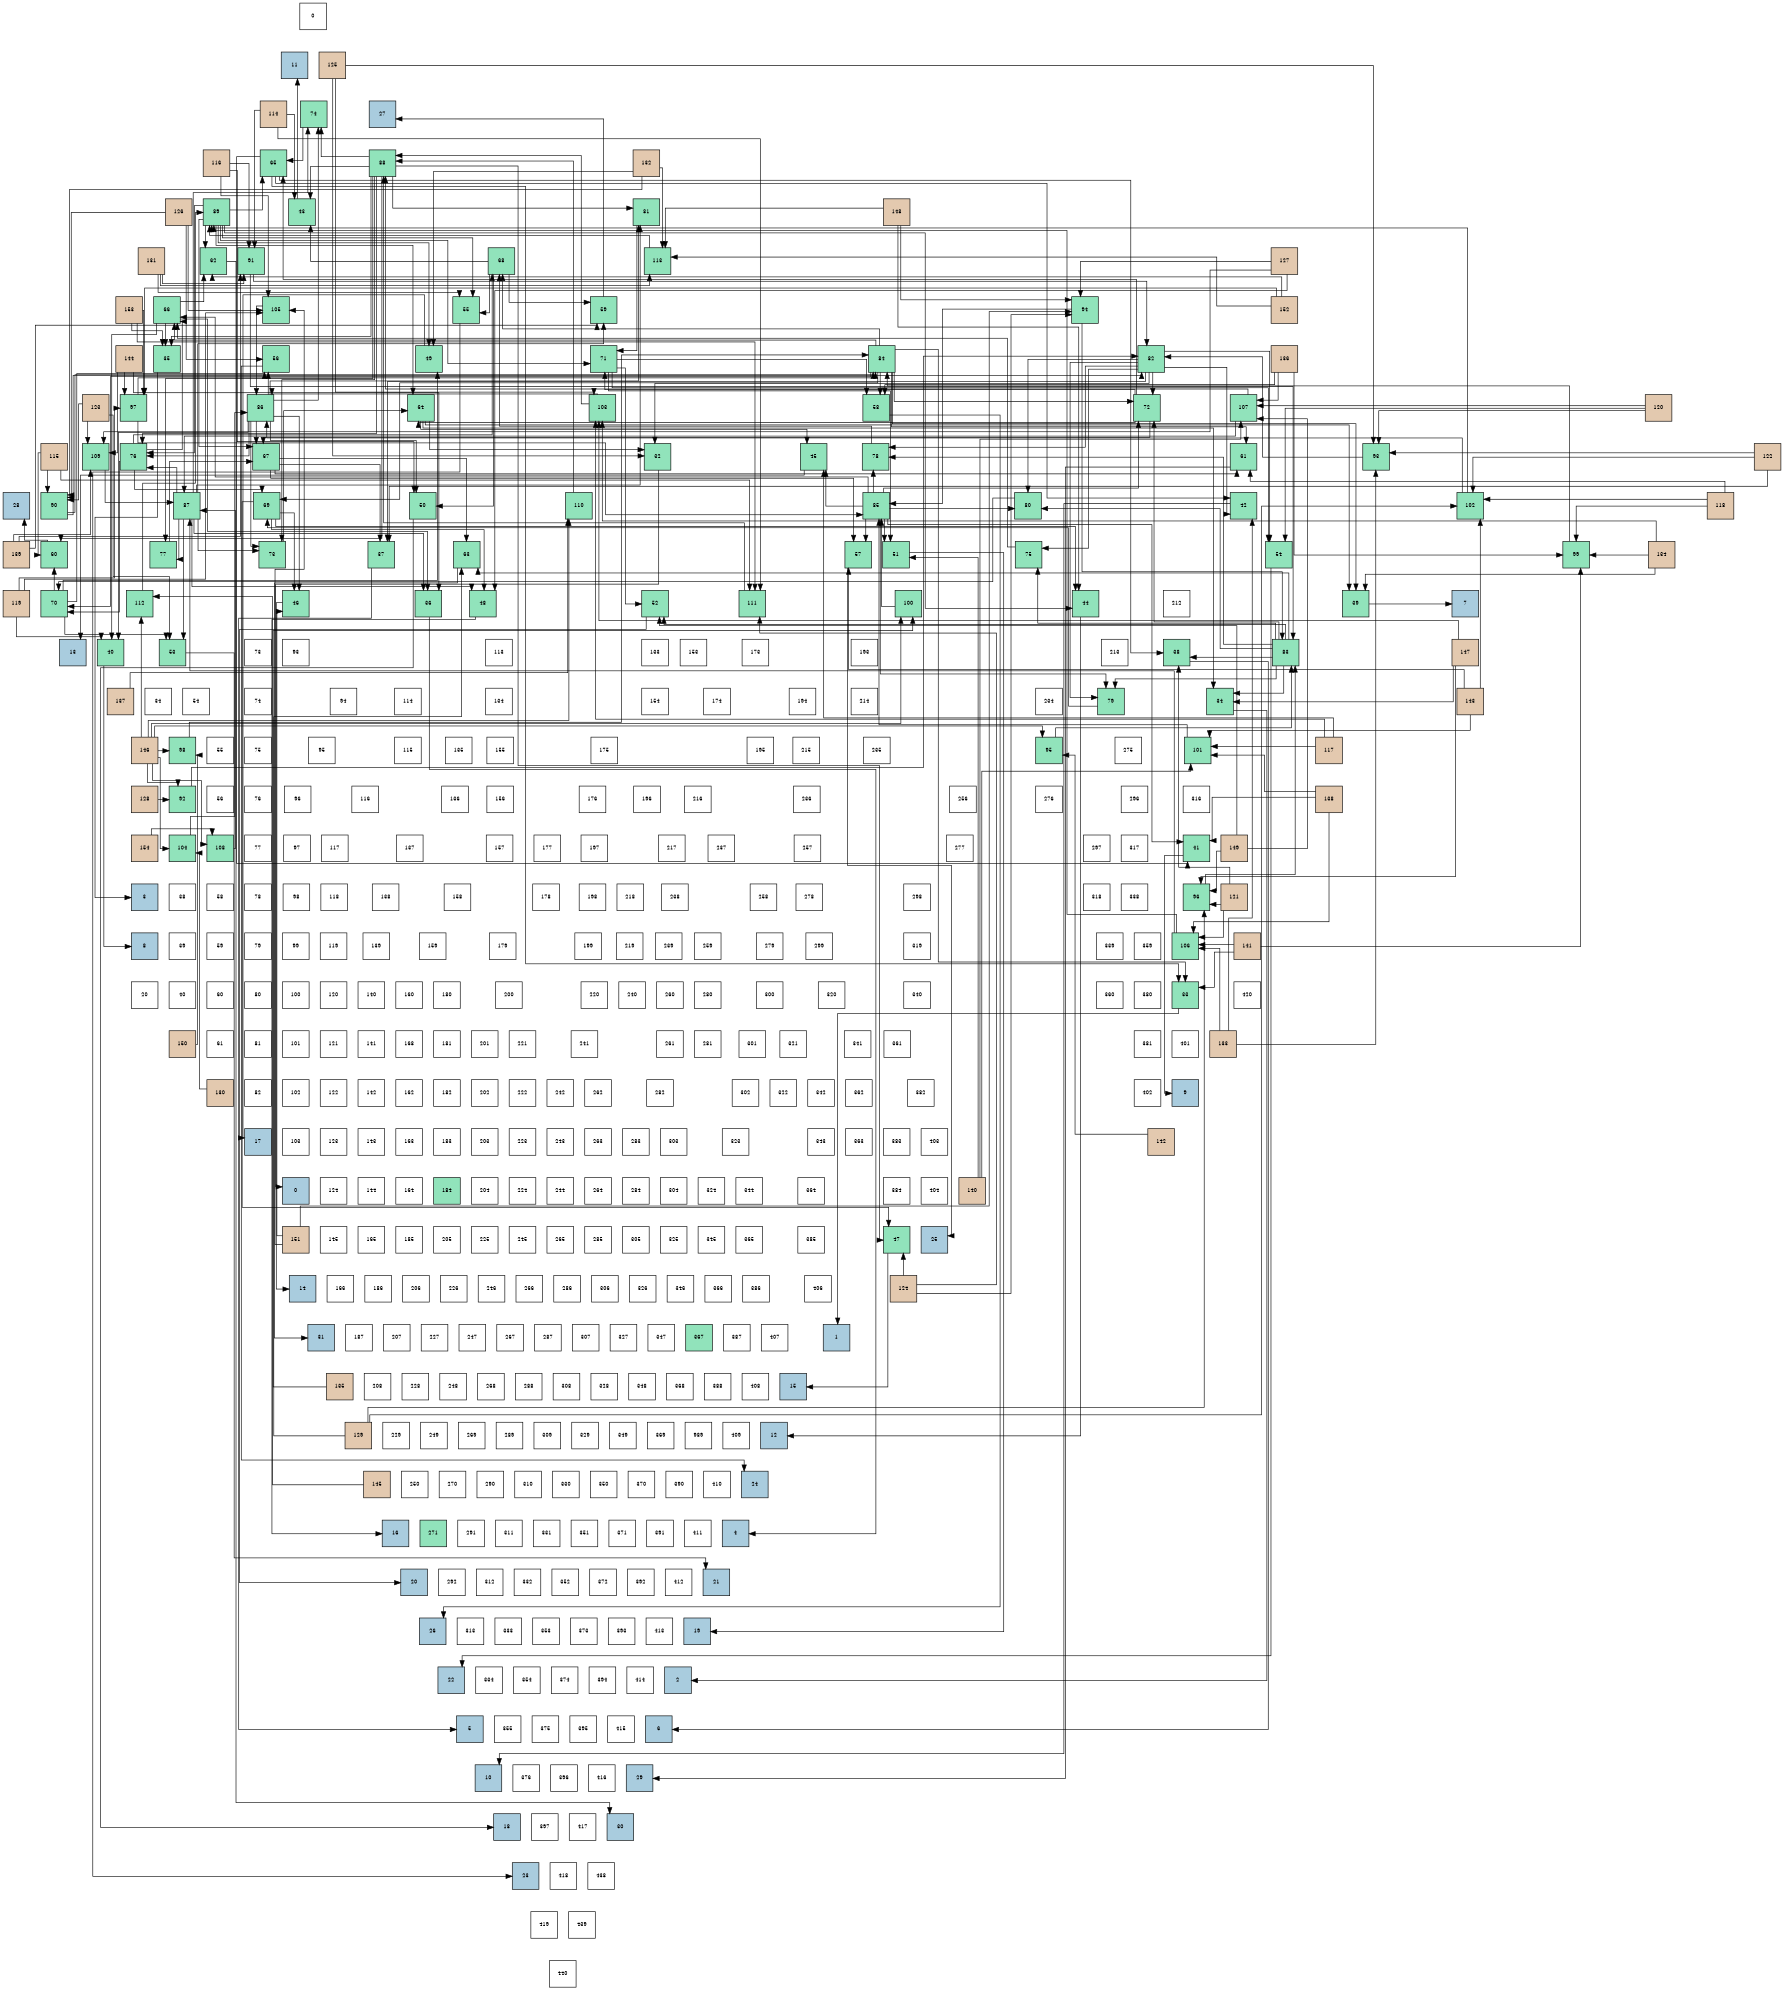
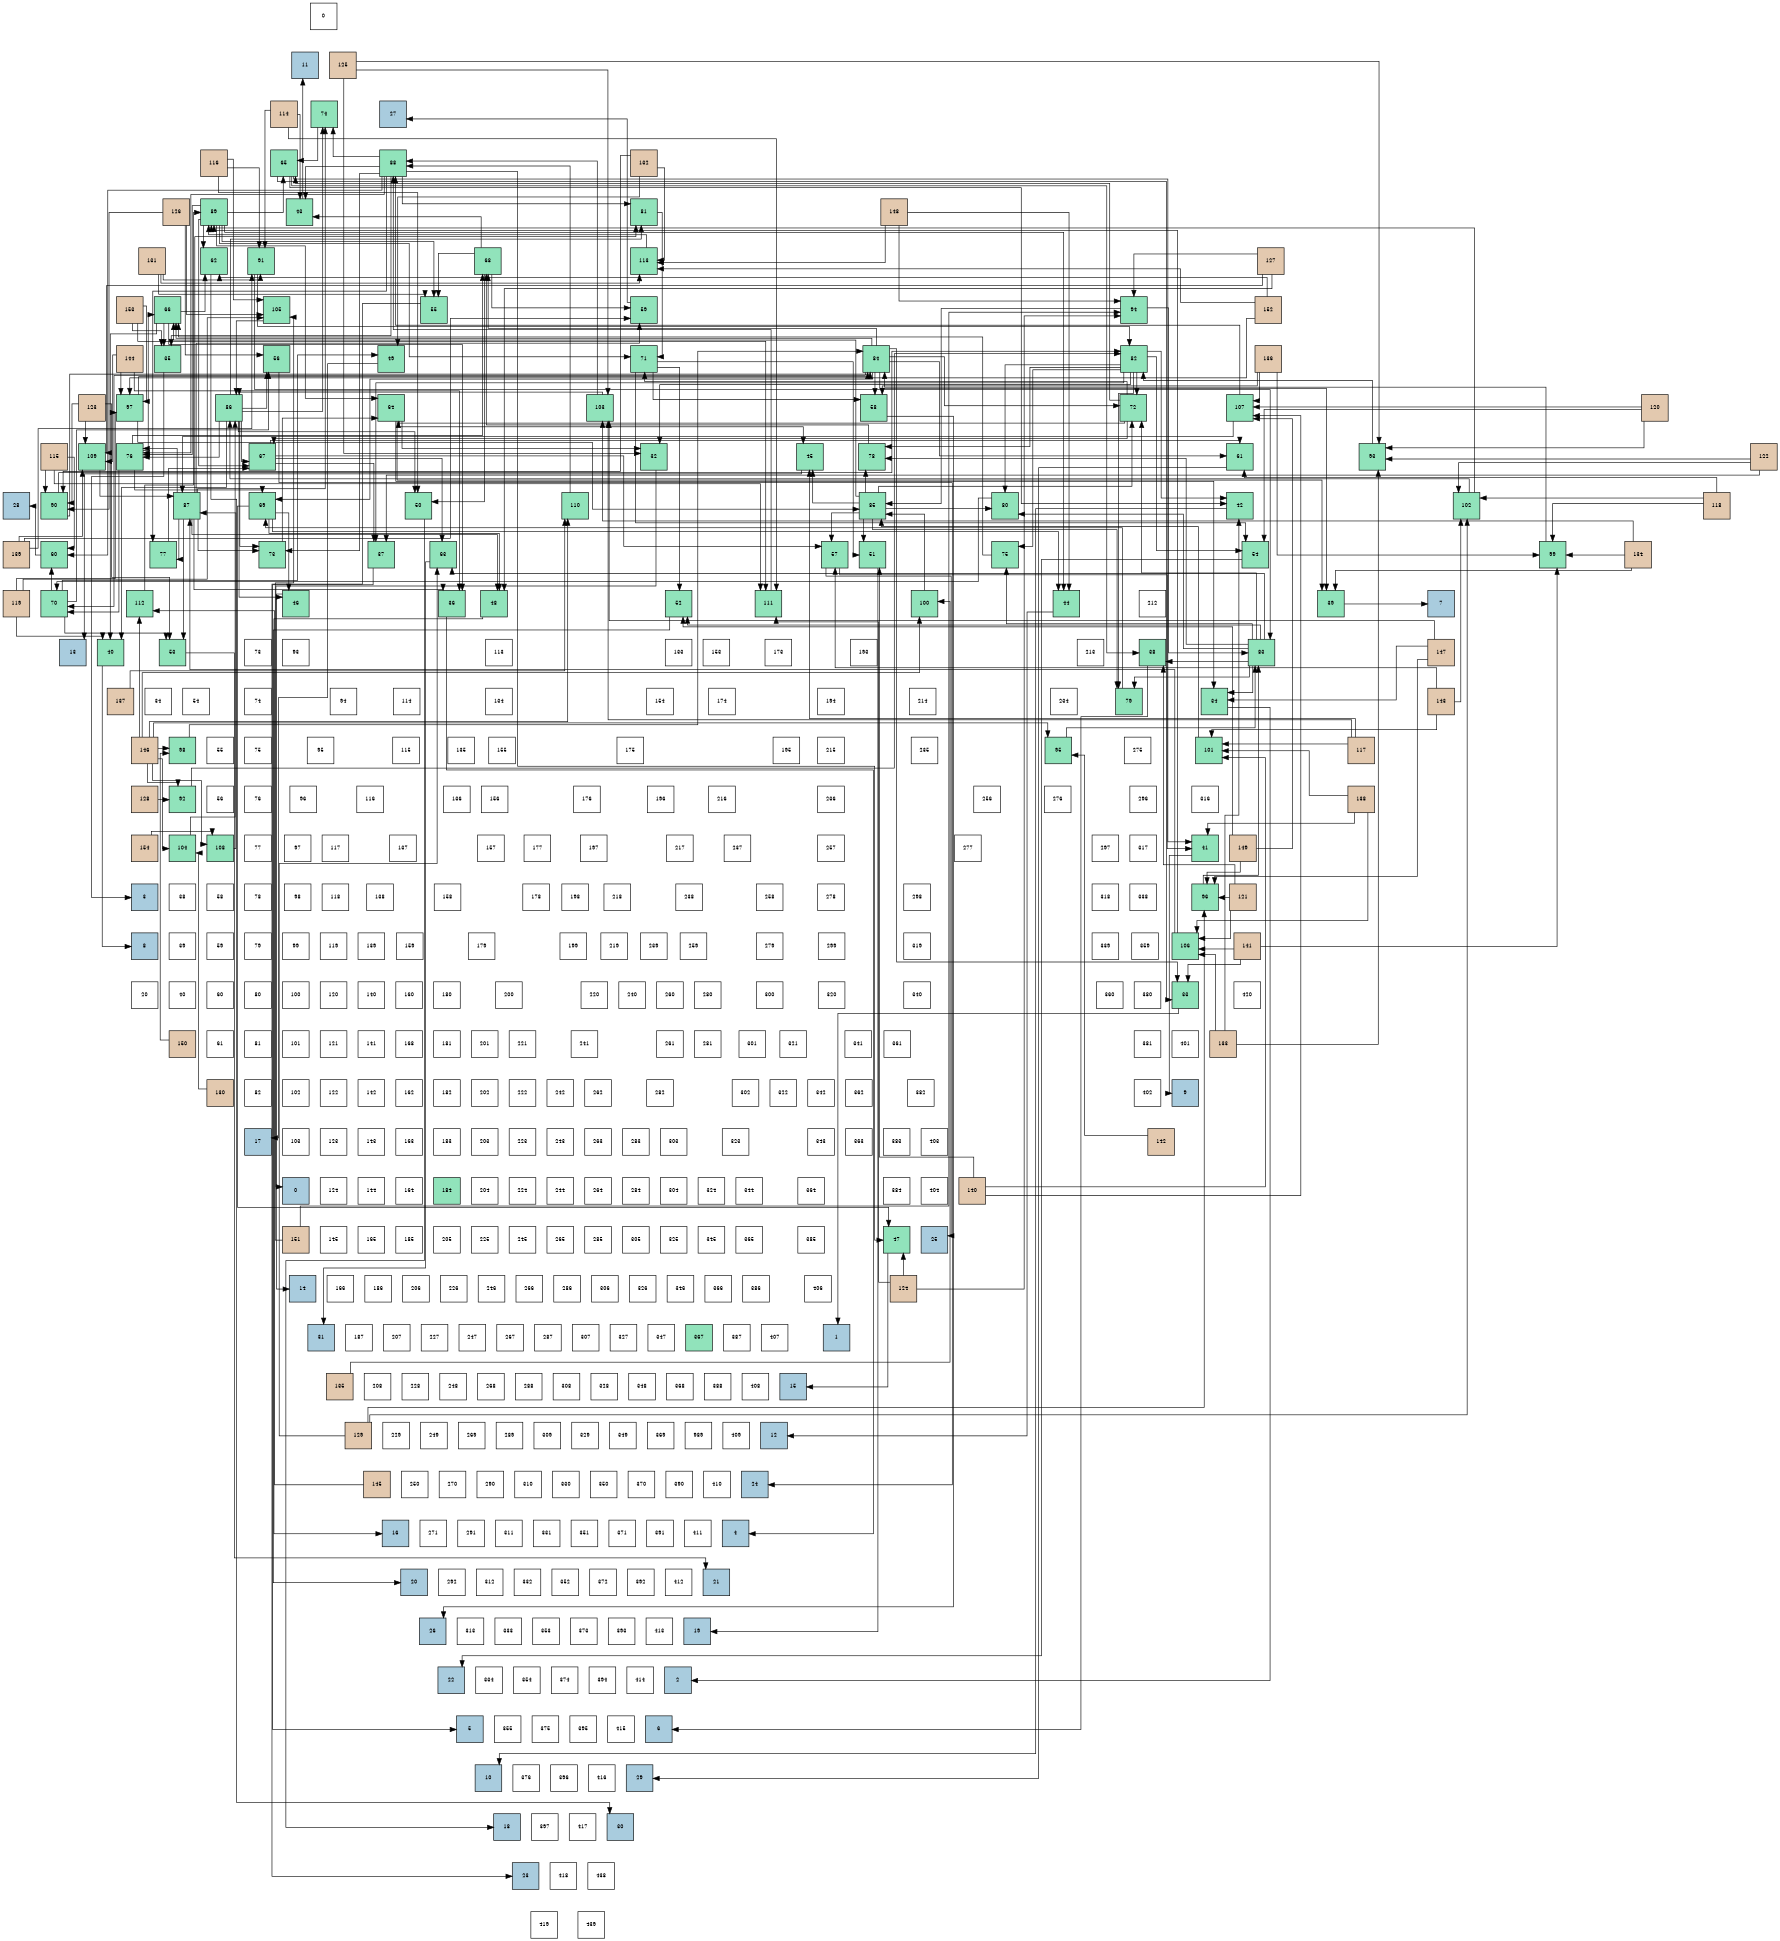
(429, 250) -> none
(1142, 525) -> (1146, 575)
(277, 926) -> none
(433, 1533) -> (433, 1533)
(563, 1974) -> none
